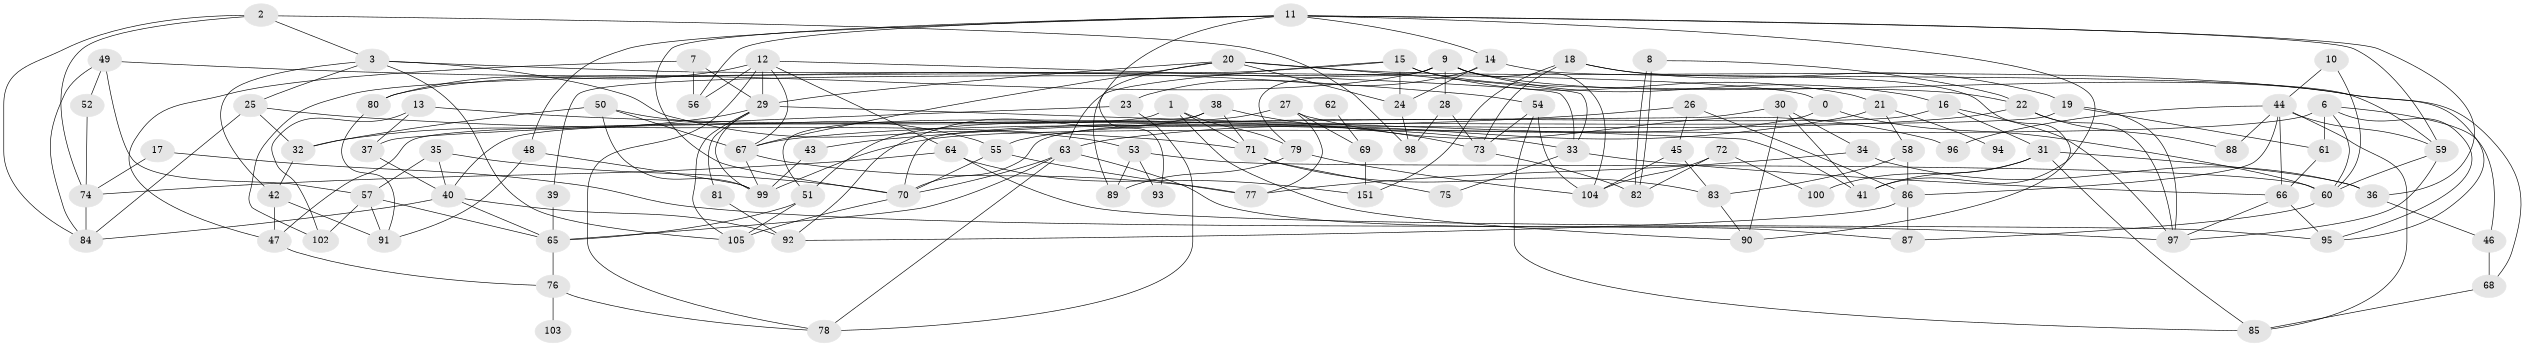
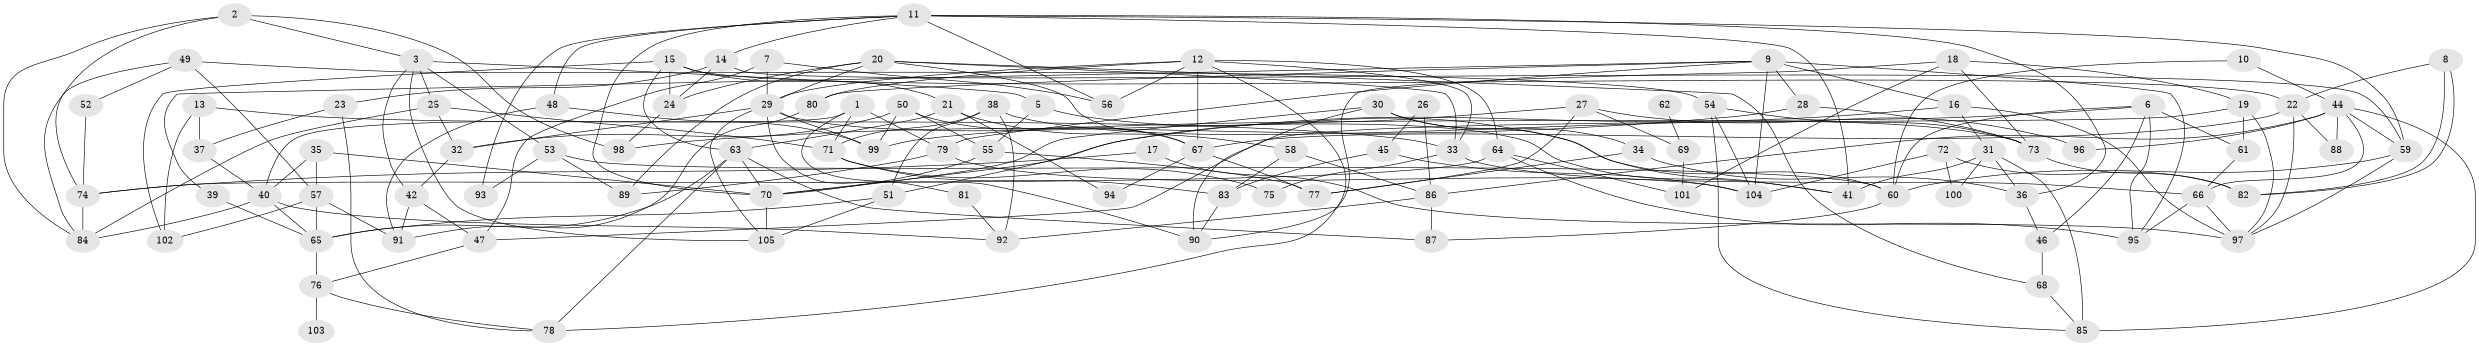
(1826, 105) -> (1038, 105)
(810, 151) -> none
(752, 173) -> (1152, 174)
(1365, 196) -> (1682, 196)
